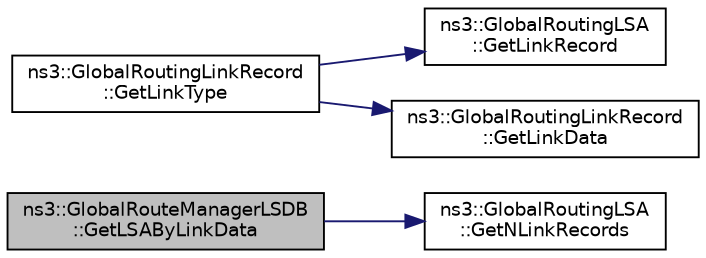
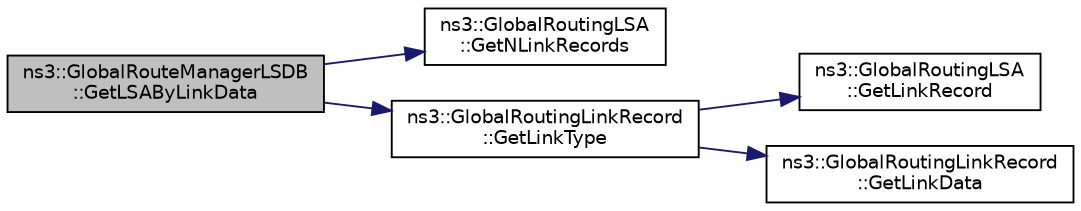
none -> (348, 106)
